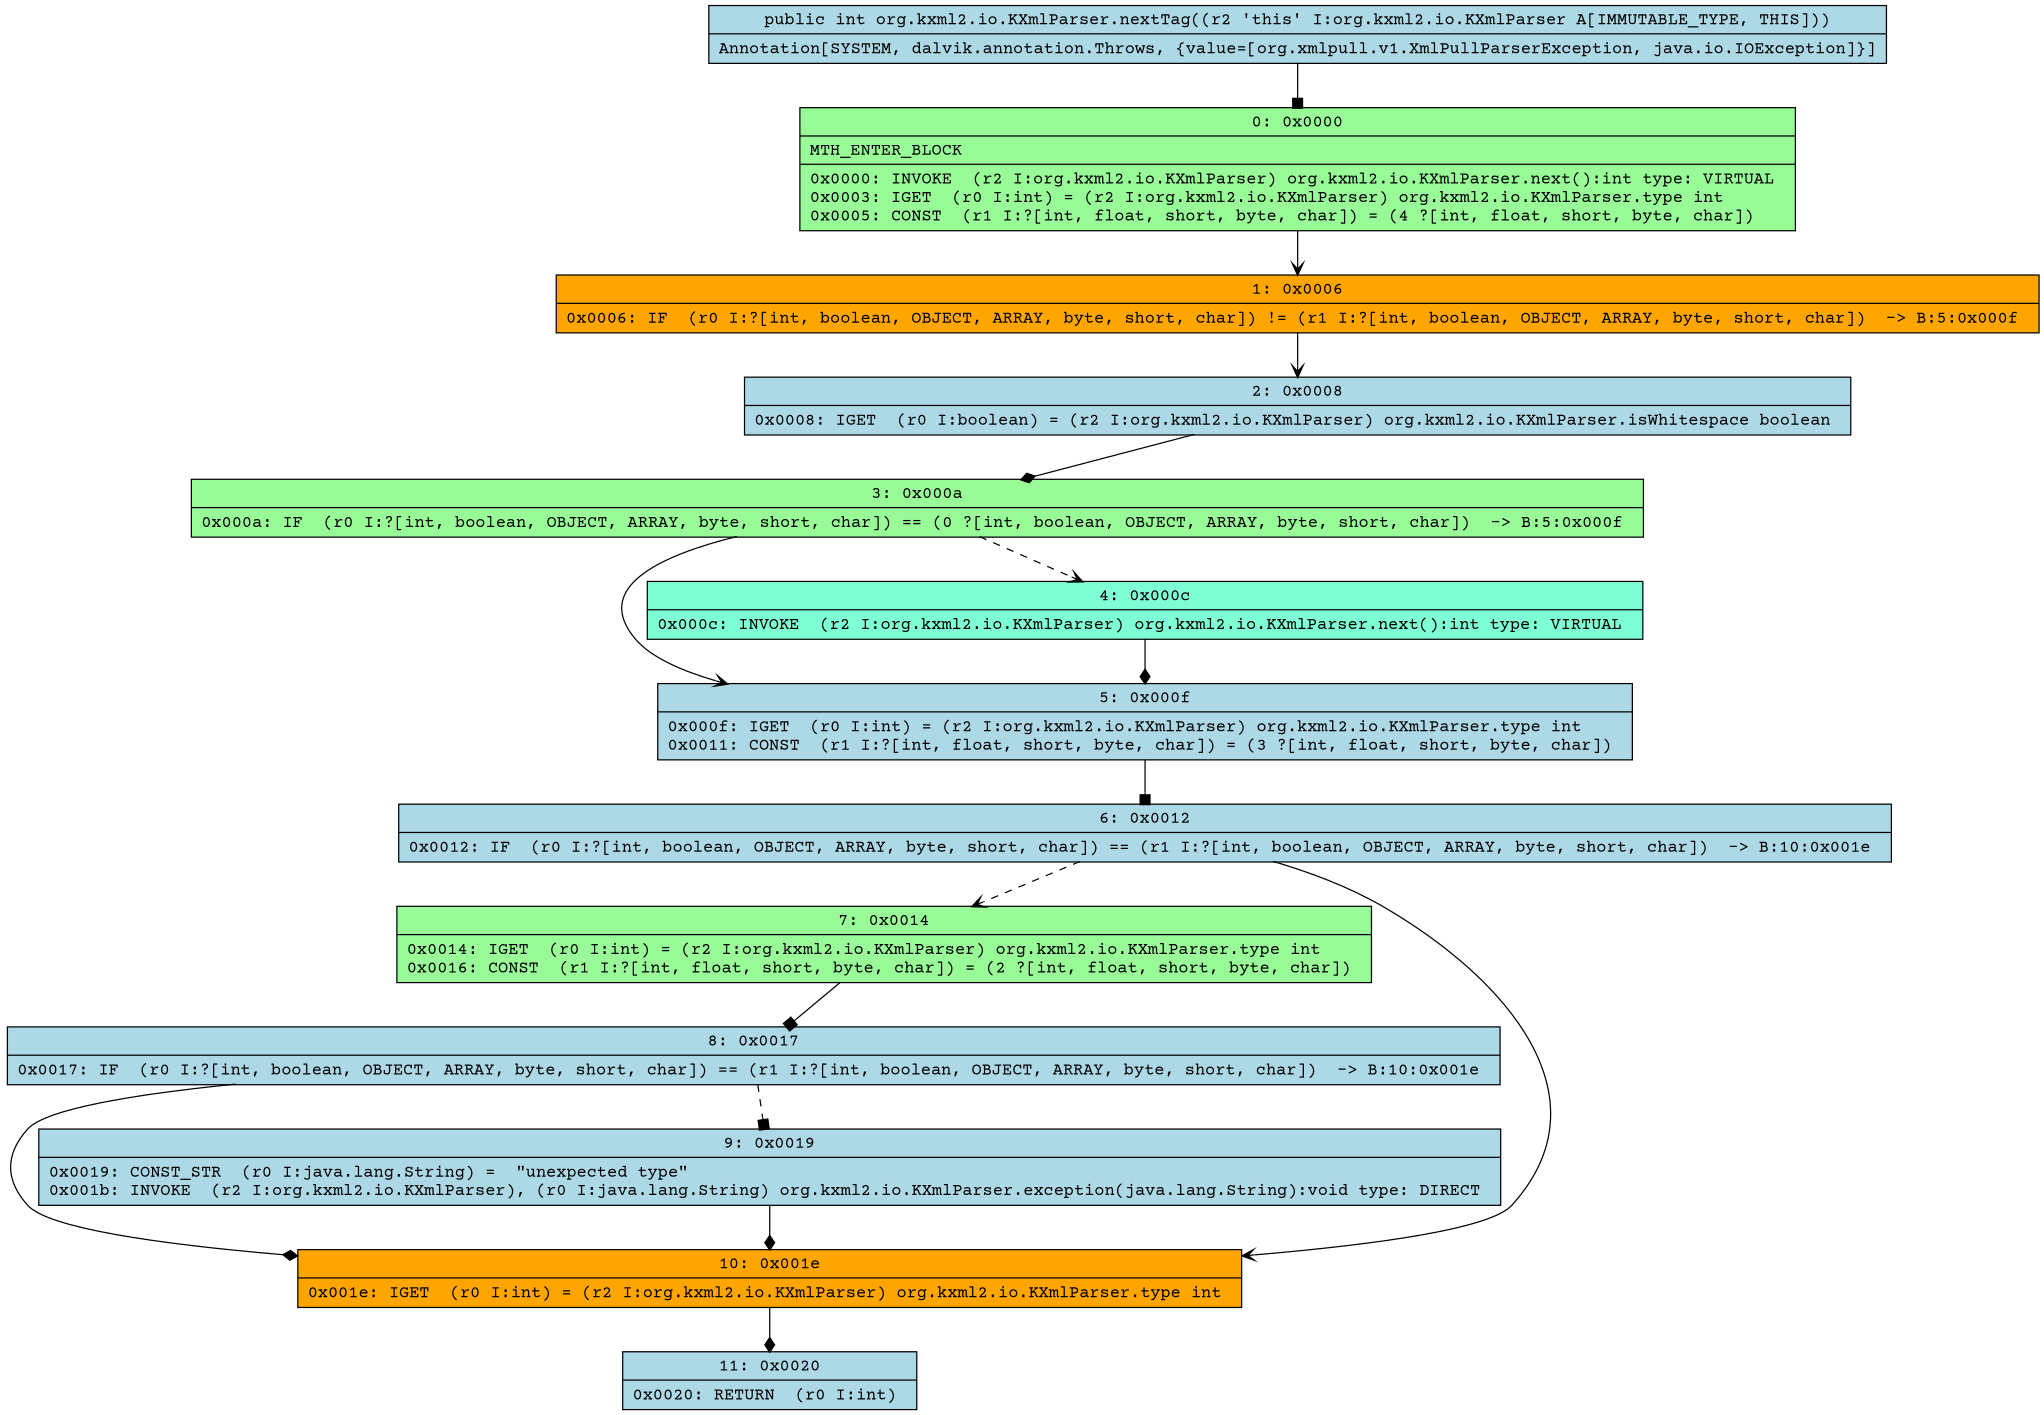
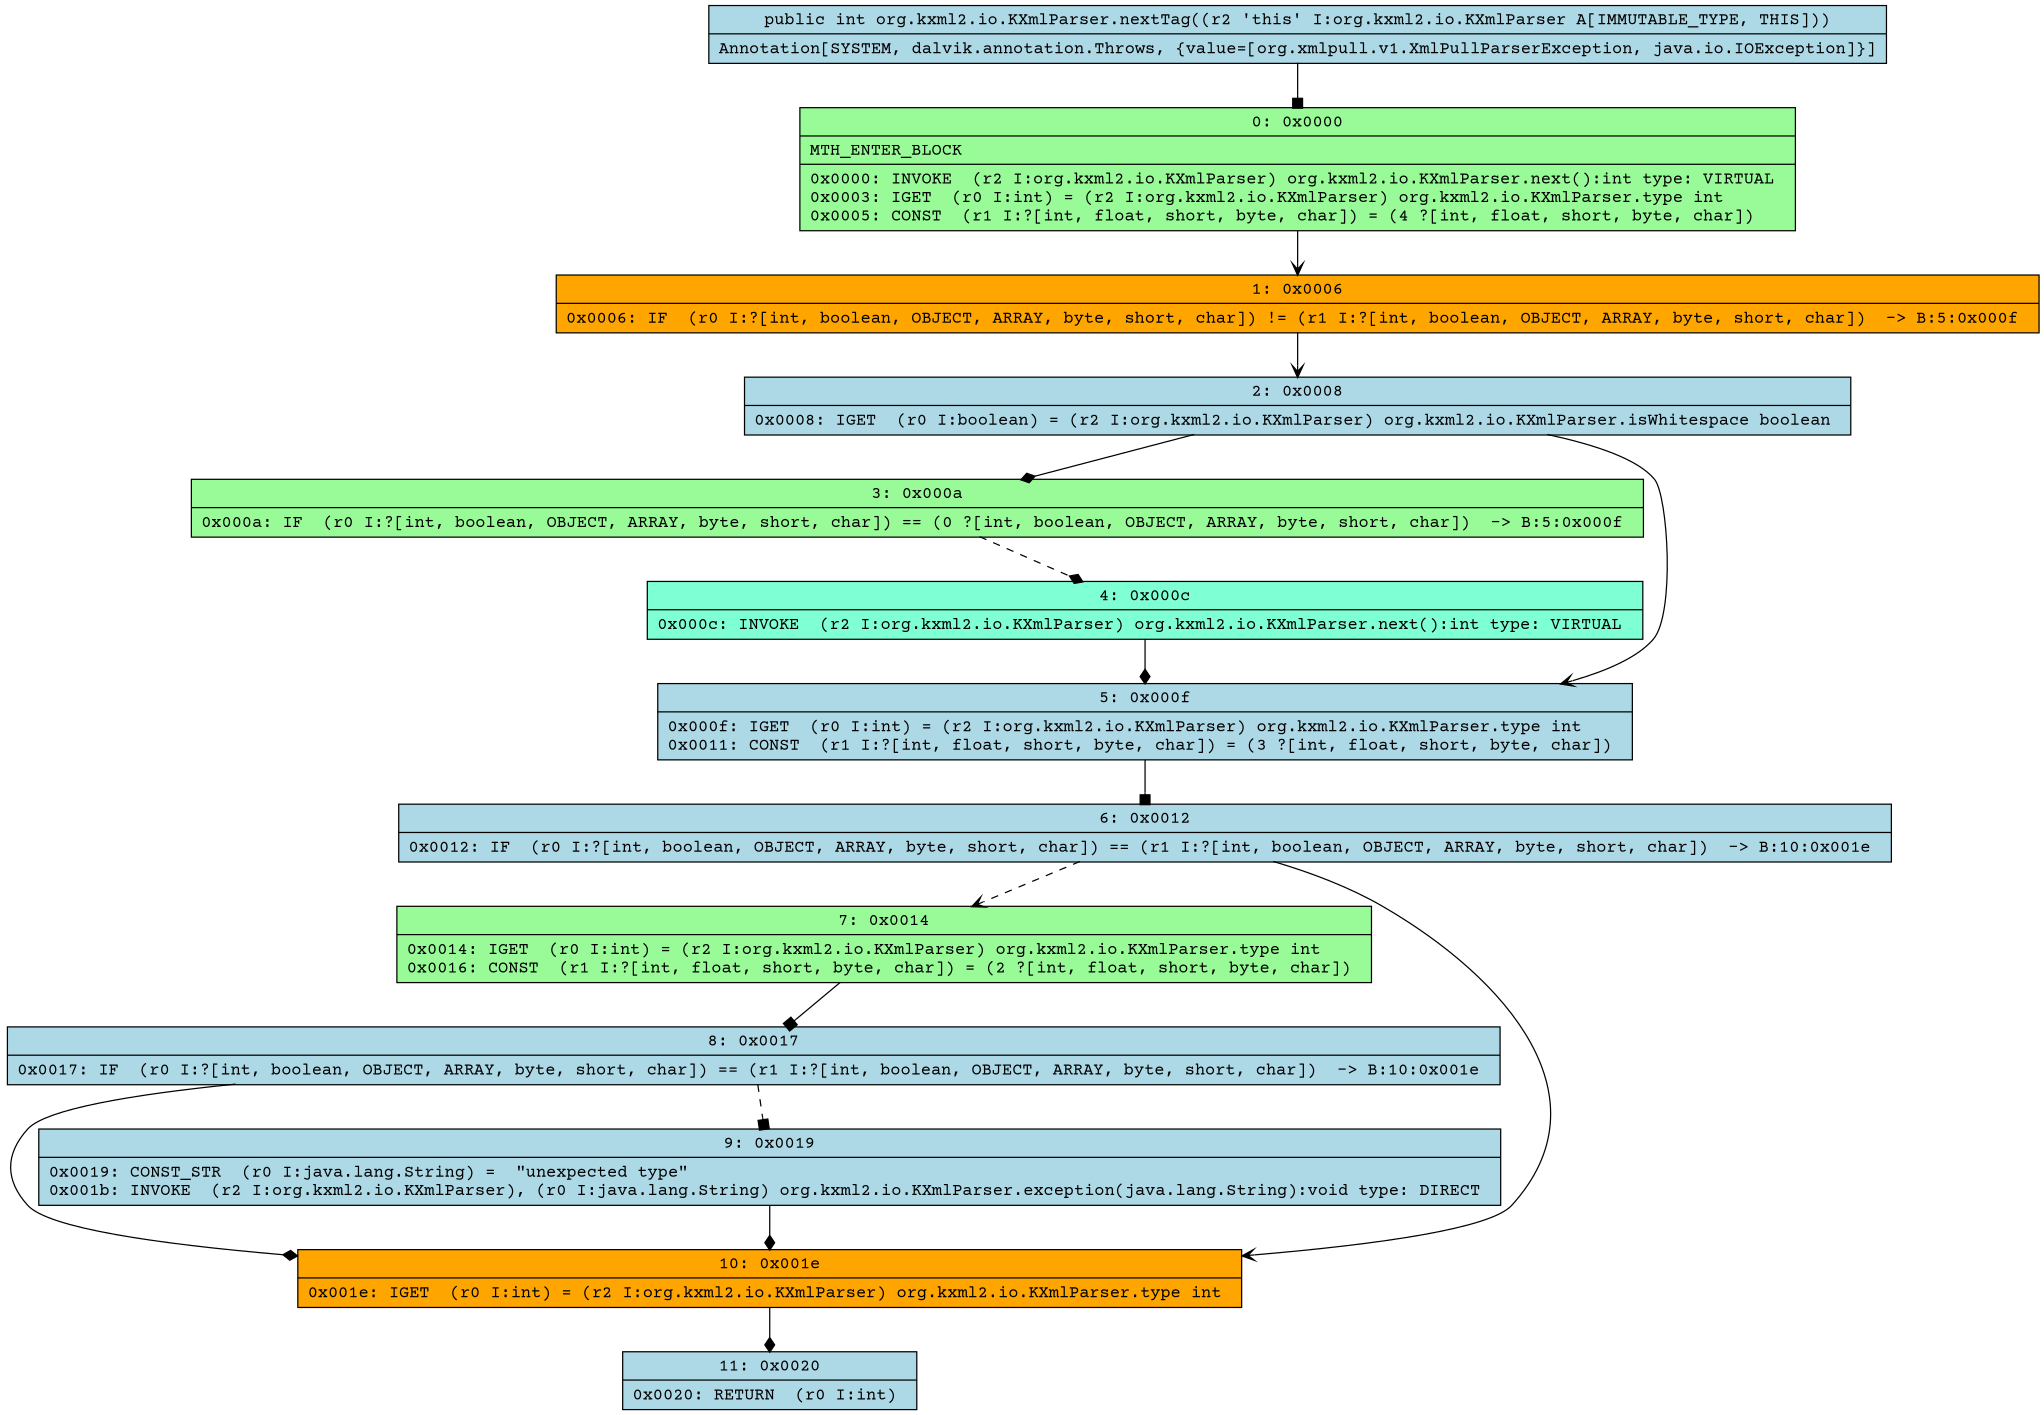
(1024, 556) -> (1024, 556)
(624, 600) -> (1667, 547)
